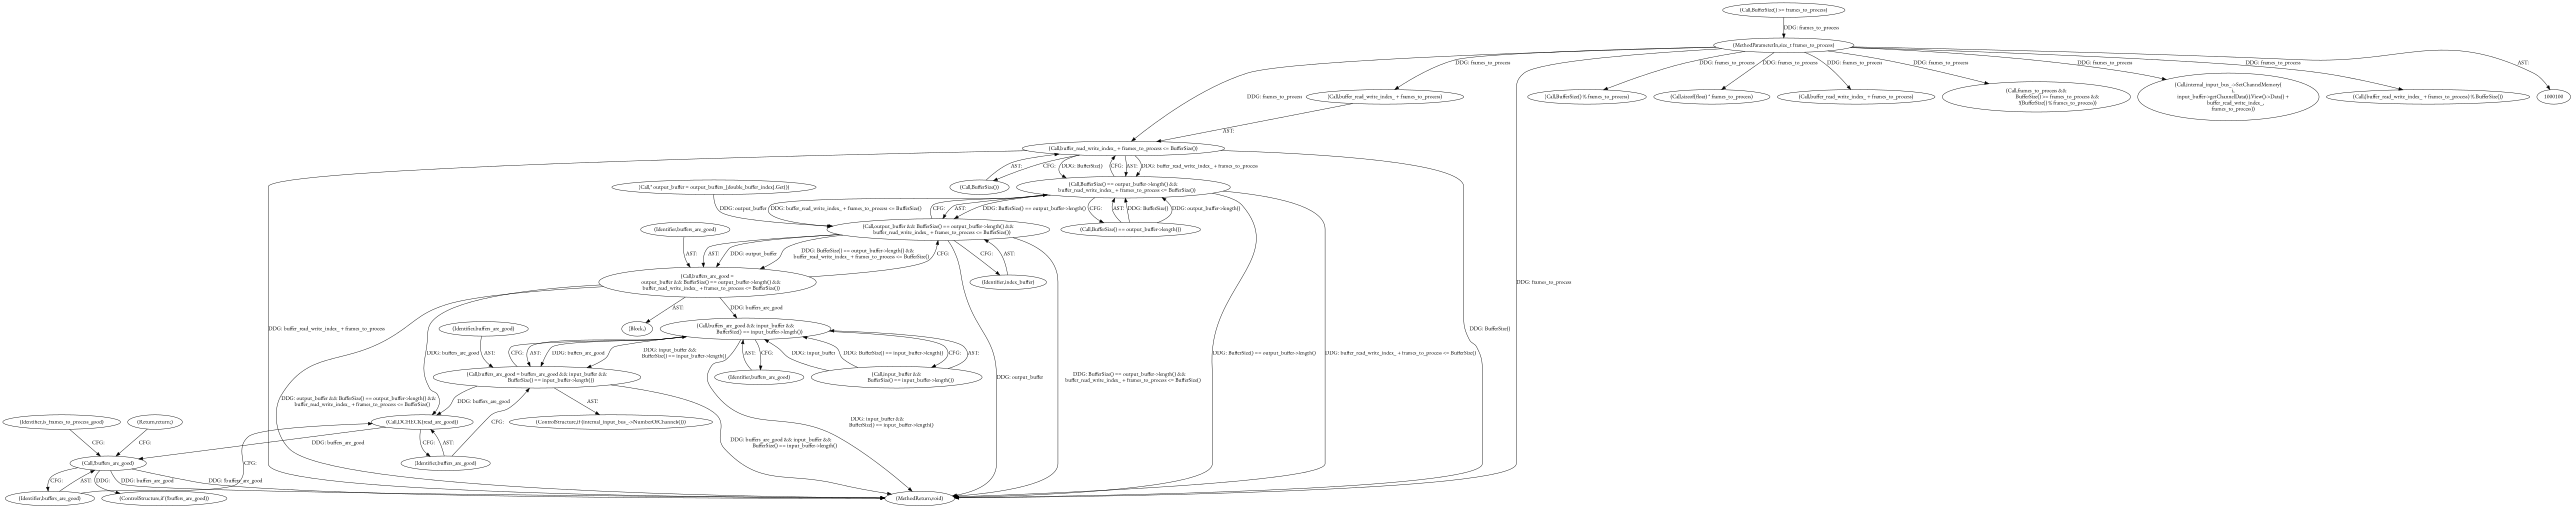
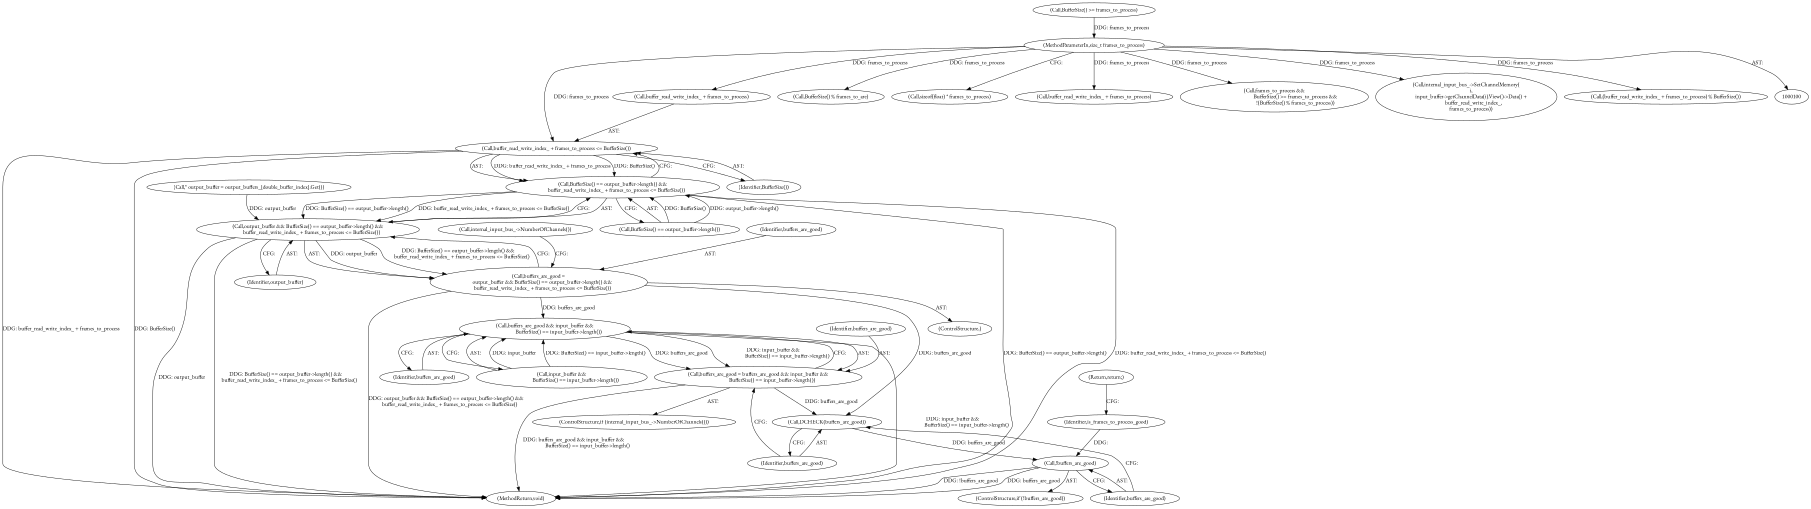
(1790, 63) -> (1057, 63)
(1587, 97) -> (831, 97)
(980, 187) -> (764, 187)
none -> (515, 230)
(1008, 282) -> (275, 282)
(637, 329) -> (960, 329)
(422, 422) -> (827, 422)
(133, 441) -> (1106, 398)
(99, 443) -> (1102, 443)
(1516, 447) -> none
(104, 481) -> (1072, 481)
